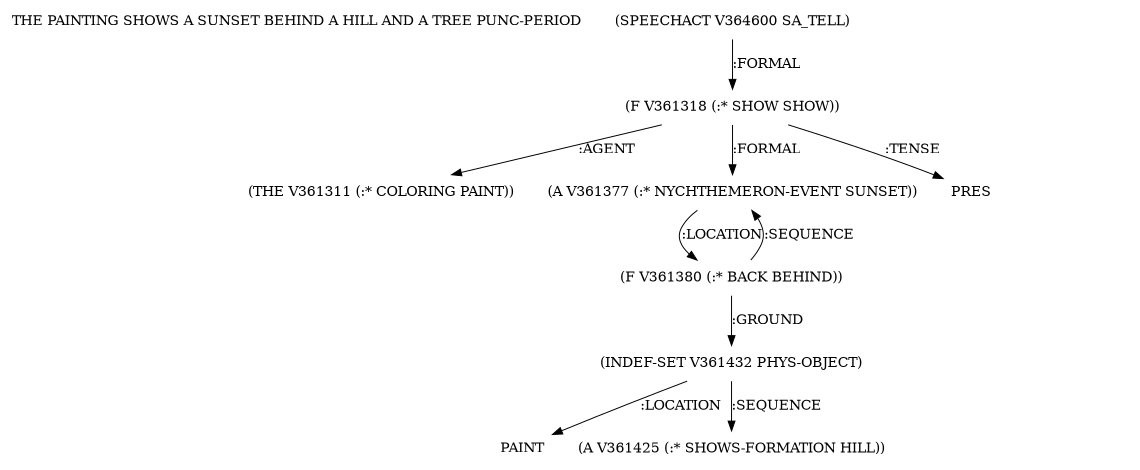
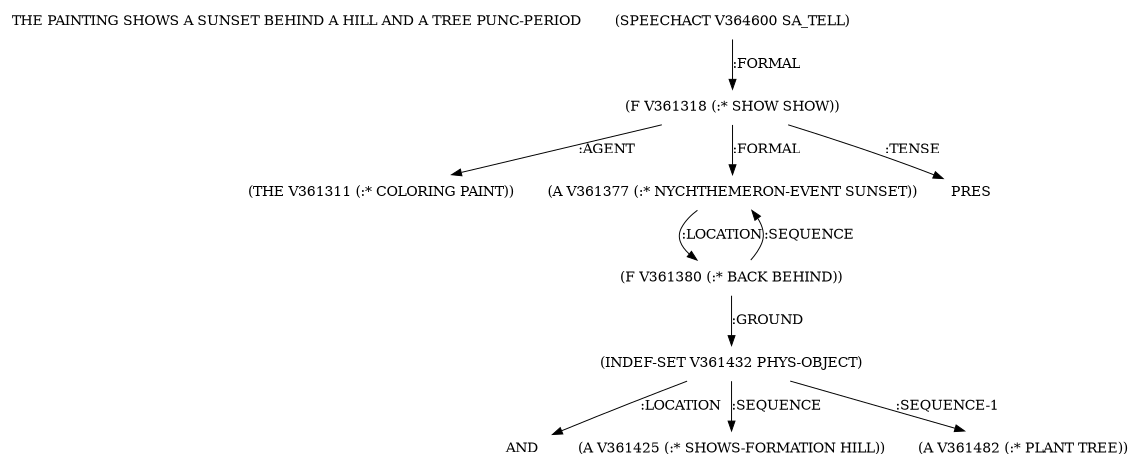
(522, 449) -> (522, 449)
none -> (1023, 449)
